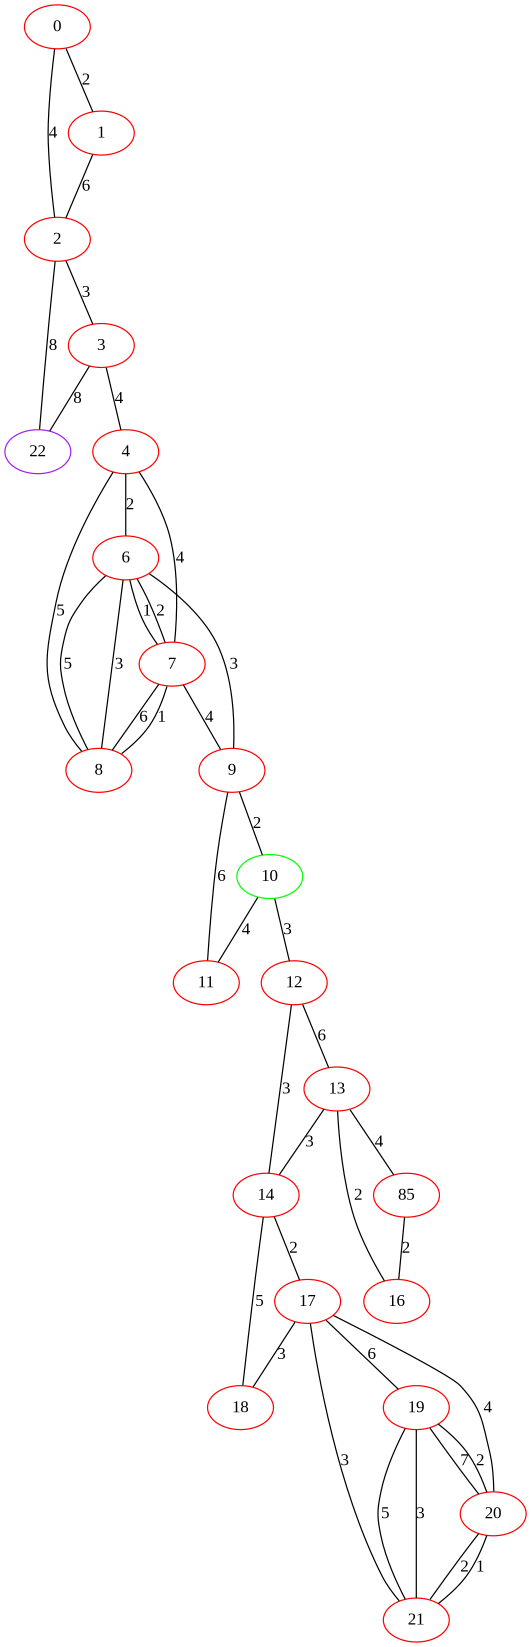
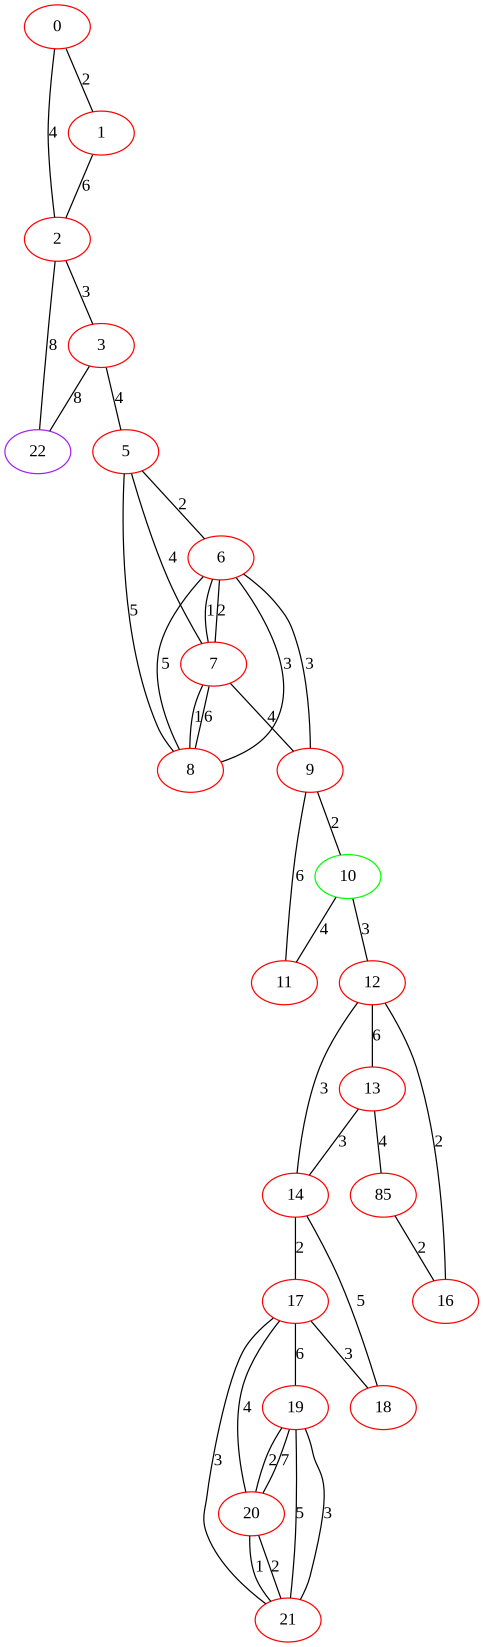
(126, 452) -> (126, 452)
(349, 1199) -> (433, 1137)
